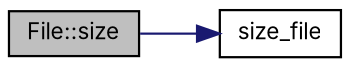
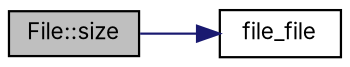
(280, 34) -> (280, 34)
